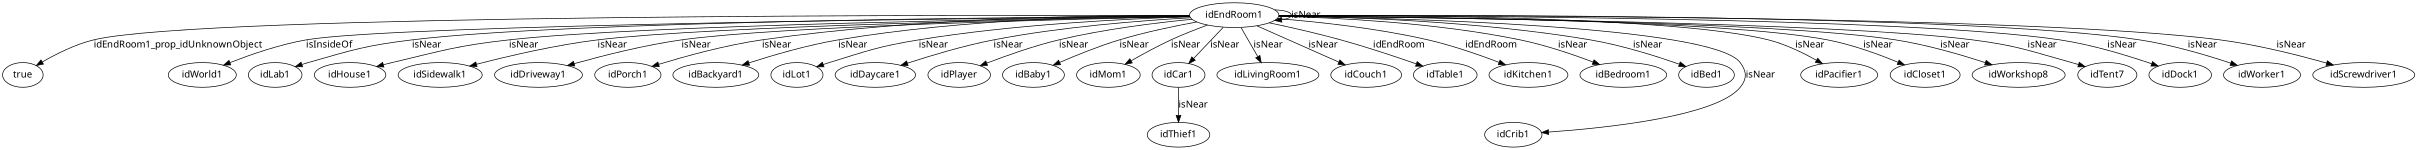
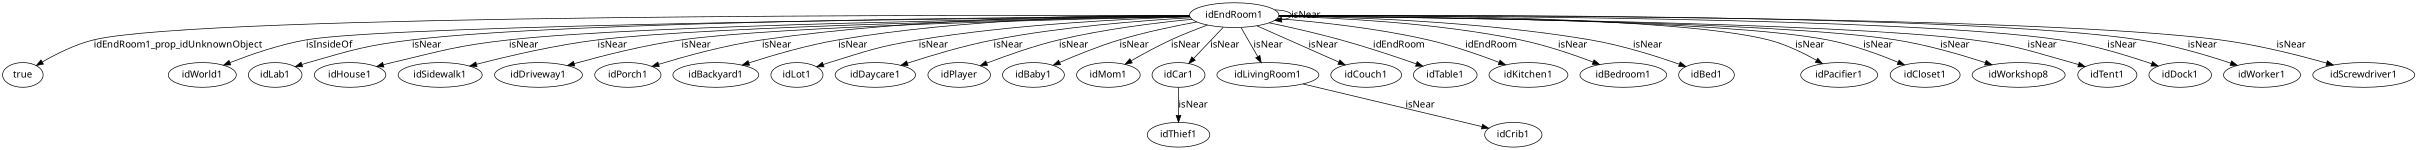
(1625, 34) -> (1392, 105)
(2107, 75) -> (2107, 75)
